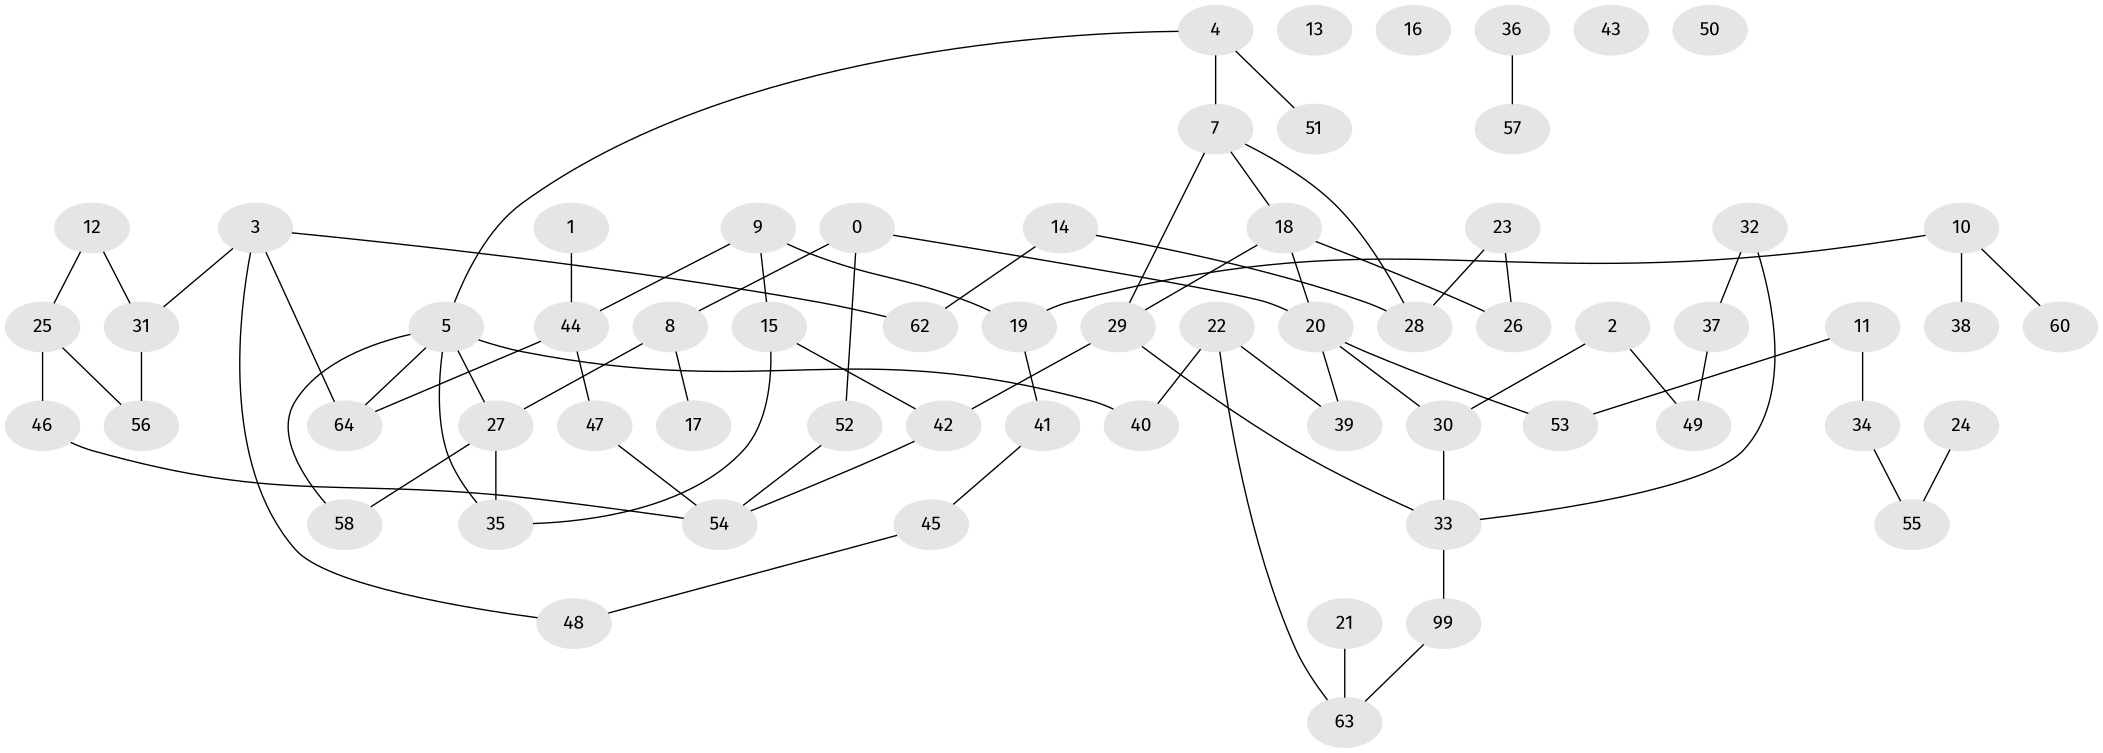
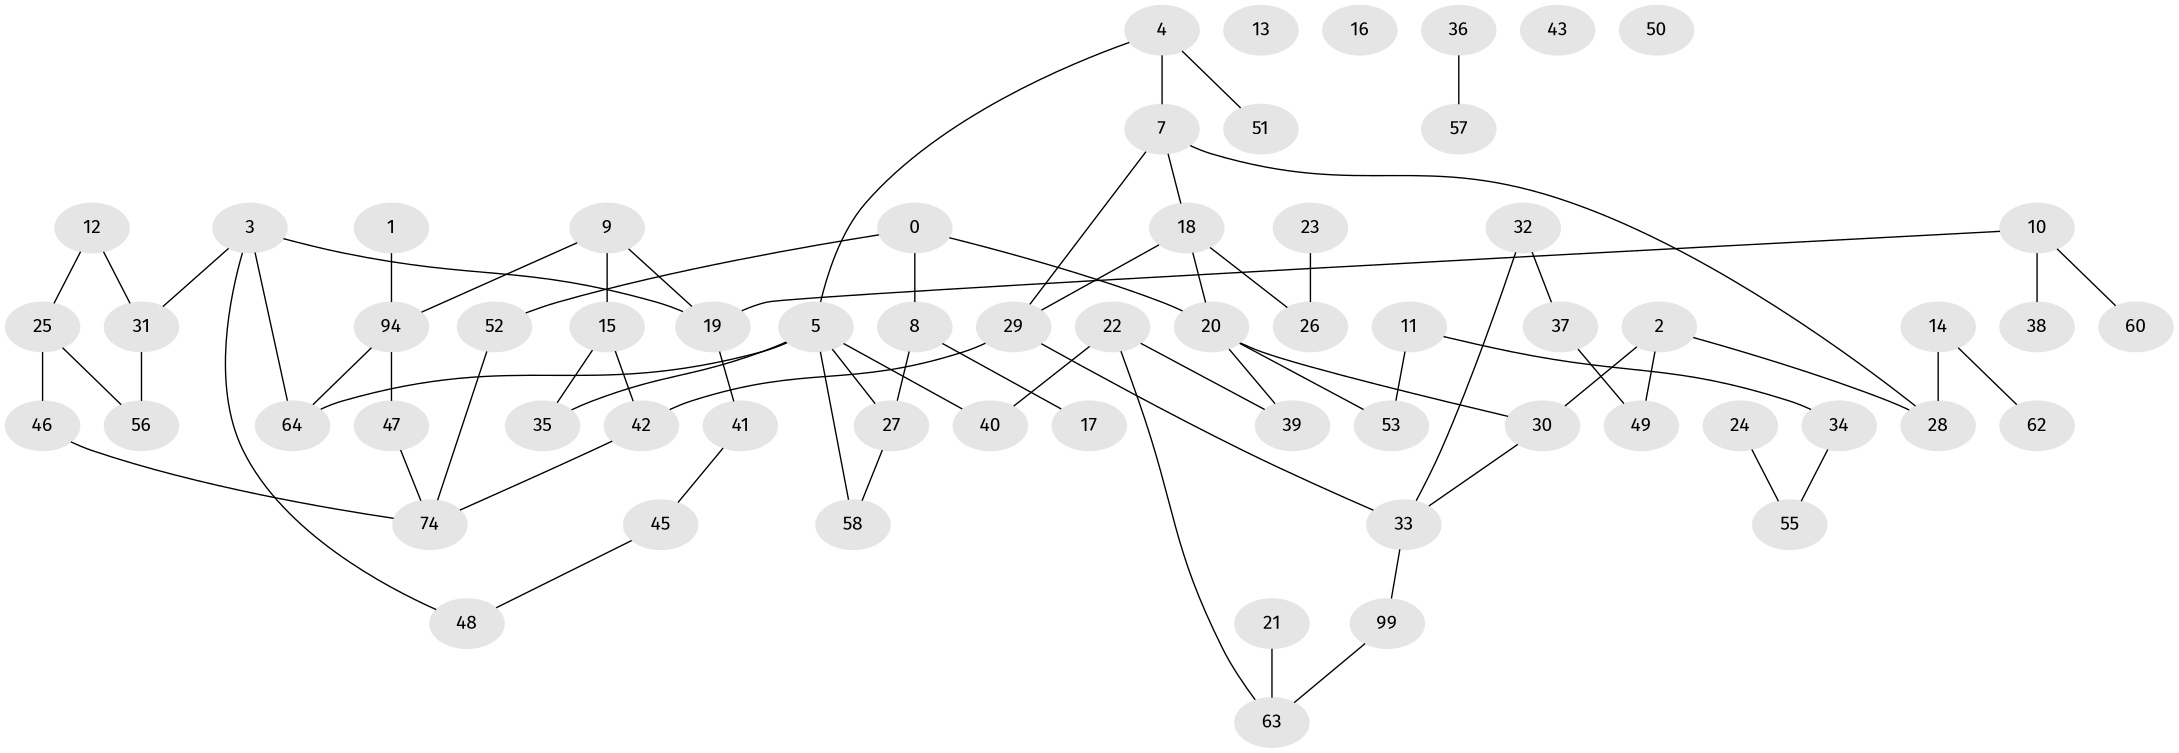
(590, 267) -> (484, 272)
(1459, 277) -> (1802, 370)
(571, 327) -> (391, 327)
(496, 475) -> none
(720, 525) -> (430, 525)
